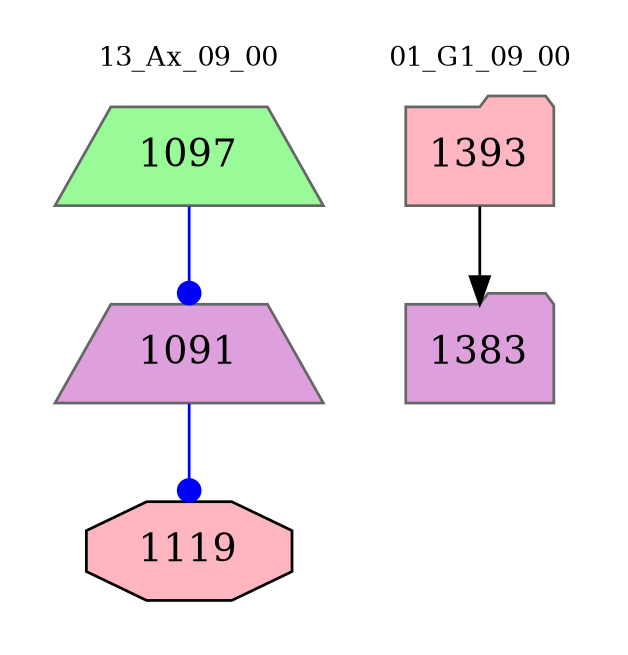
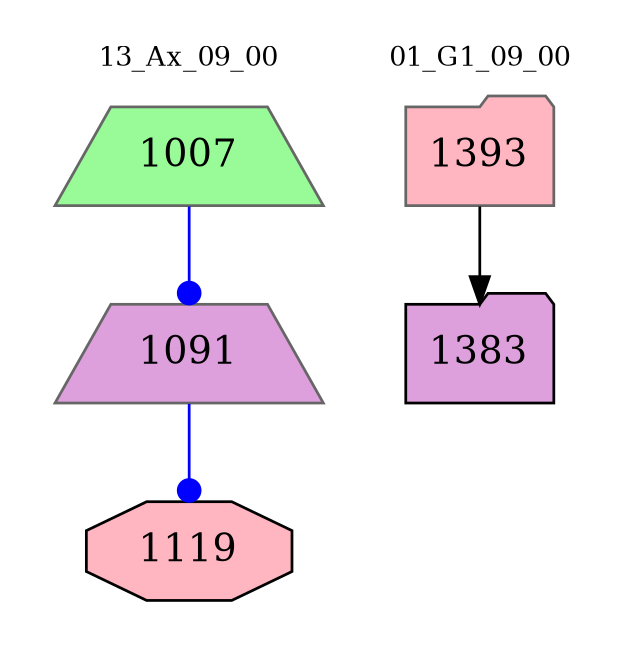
(189, 156) -> (189, 156)
(480, 354) -> (480, 354)
